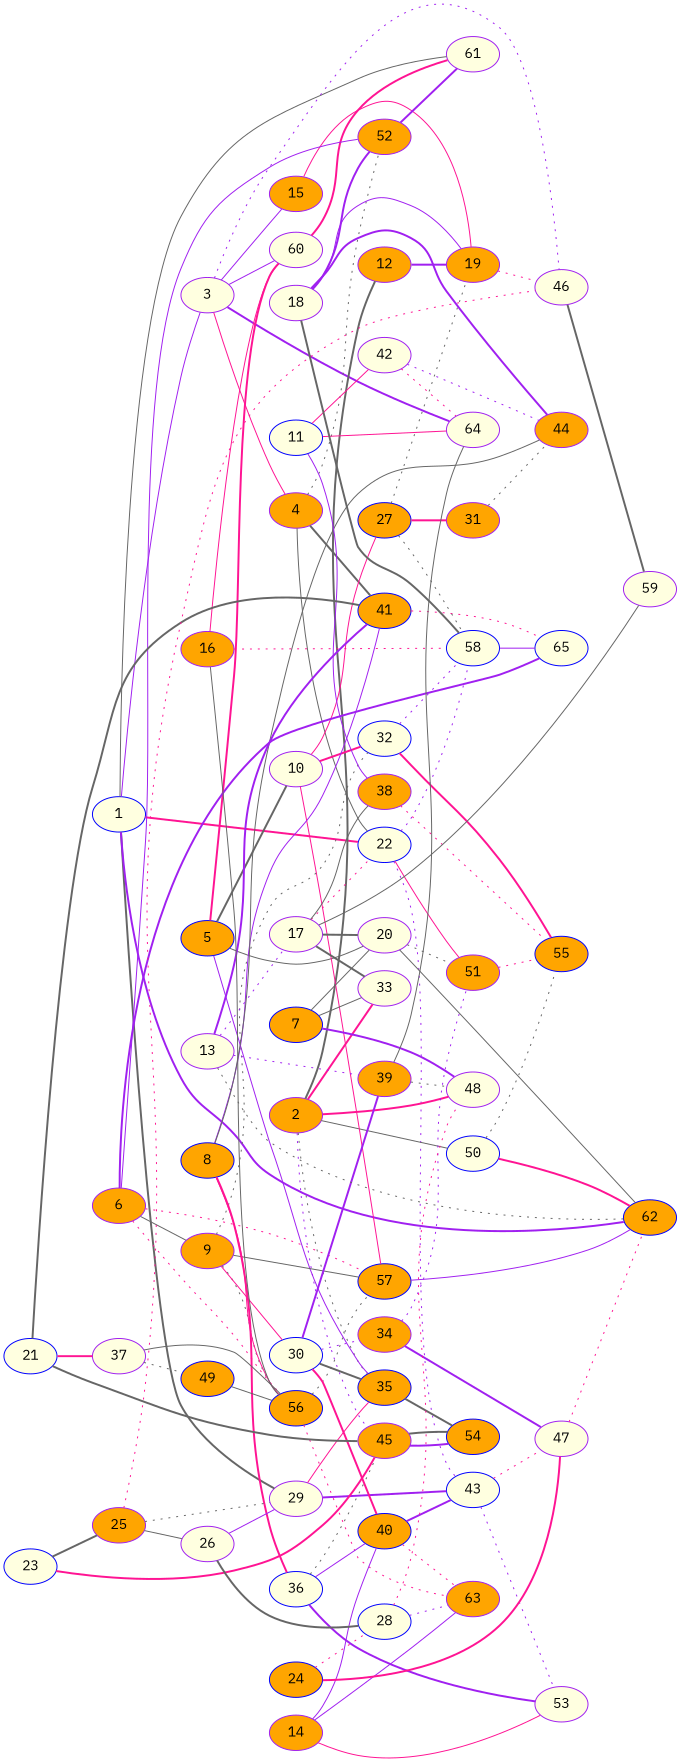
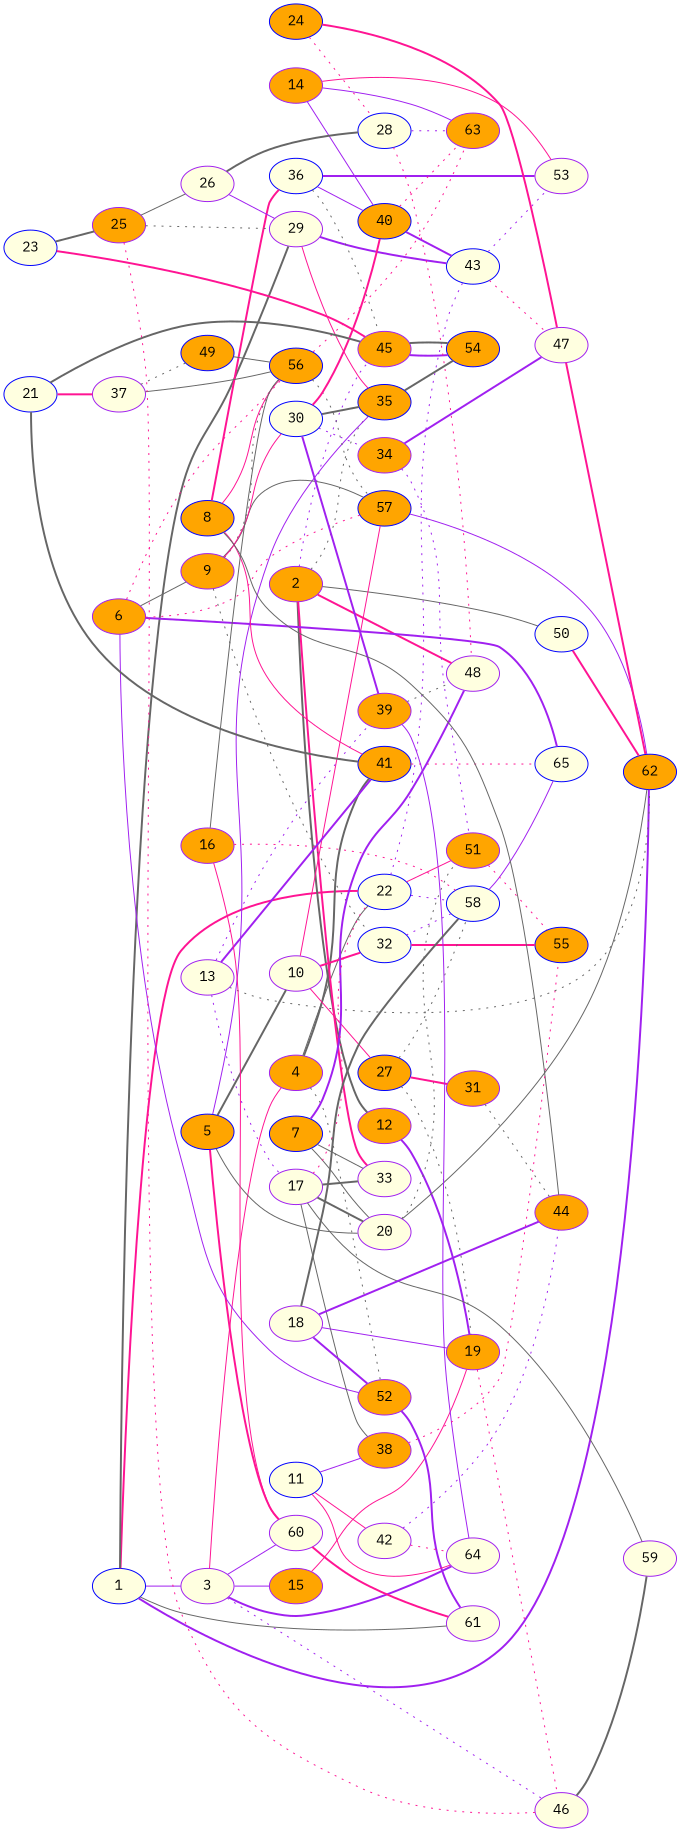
(429, 754) -> (444, 1129)
(269, 876) -> (260, 664)
(526, 1057) -> none
(606, 1328) -> (606, 558)
